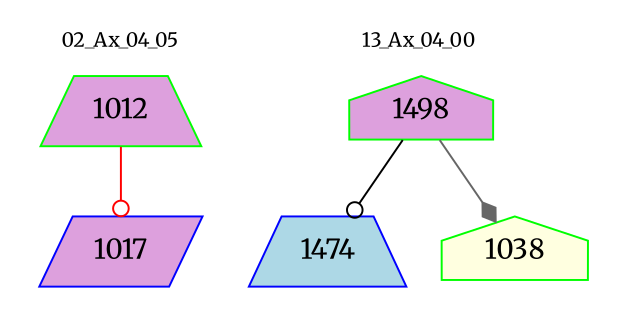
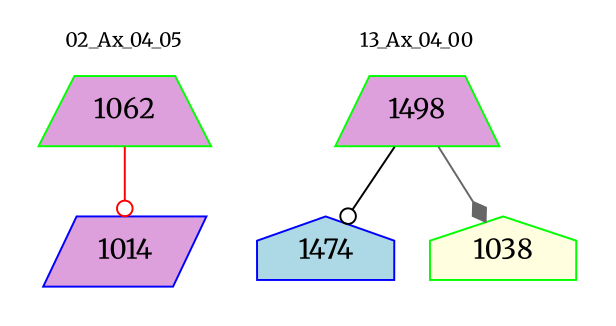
(121, 111) -> (125, 111)
(421, 111) -> (417, 111)
(121, 252) -> (125, 252)
(328, 252) -> (326, 252)
